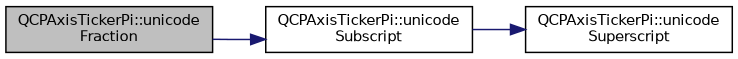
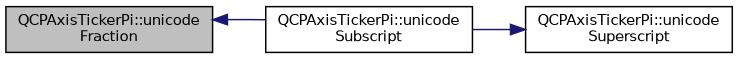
(232, 39) -> (246, 20)
